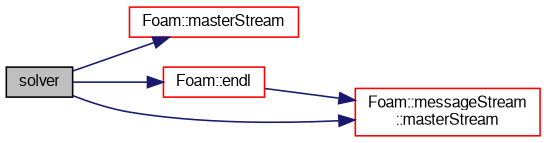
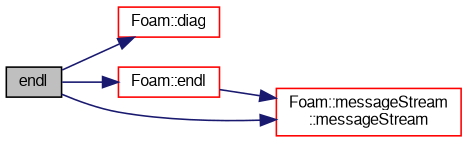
(214, 22) -> (169, 22)
(39, 82) -> (34, 82)
(448, 112) -> (369, 112)
